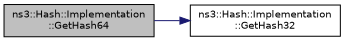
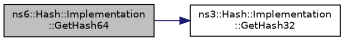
(79, 21) -> (79, 21)
